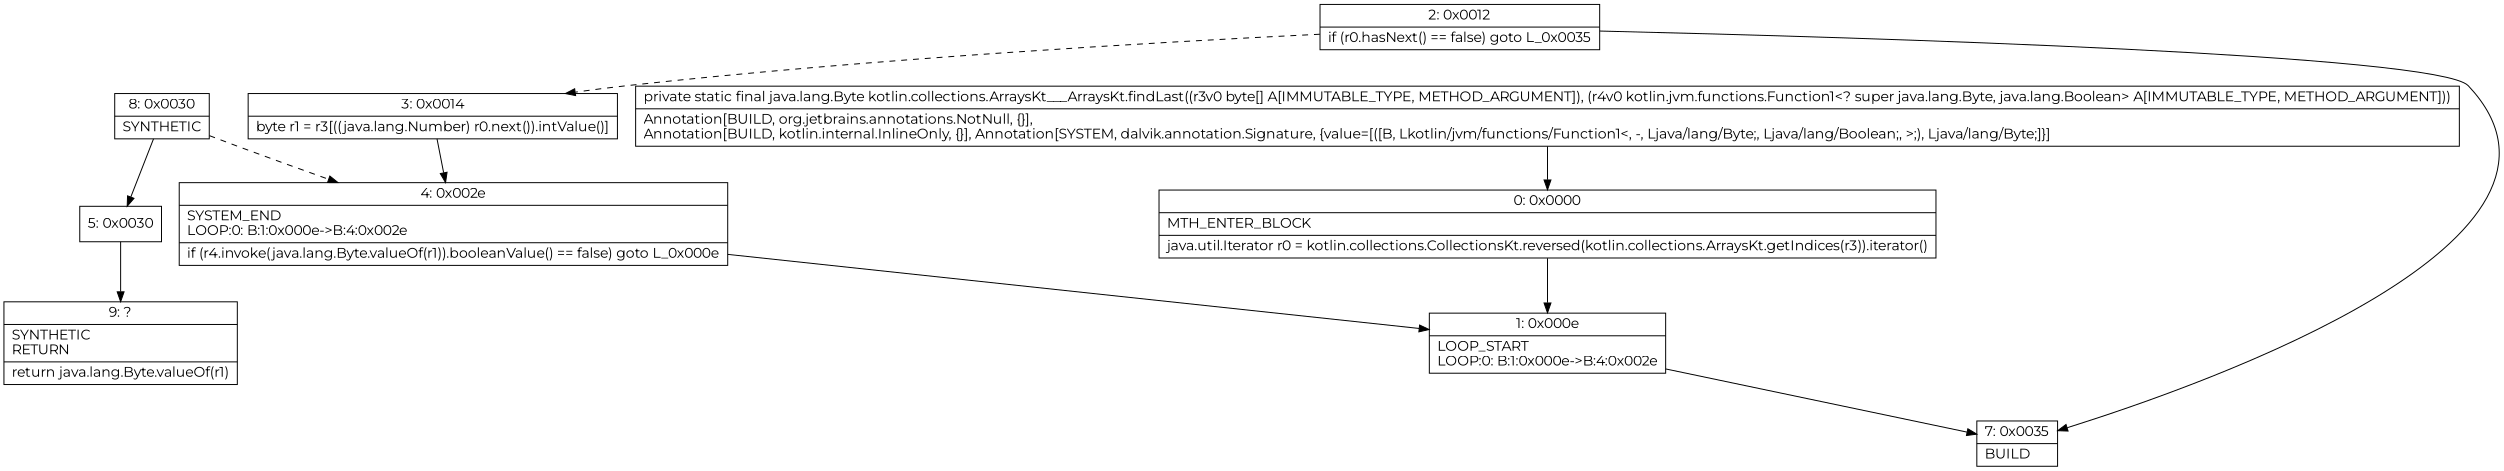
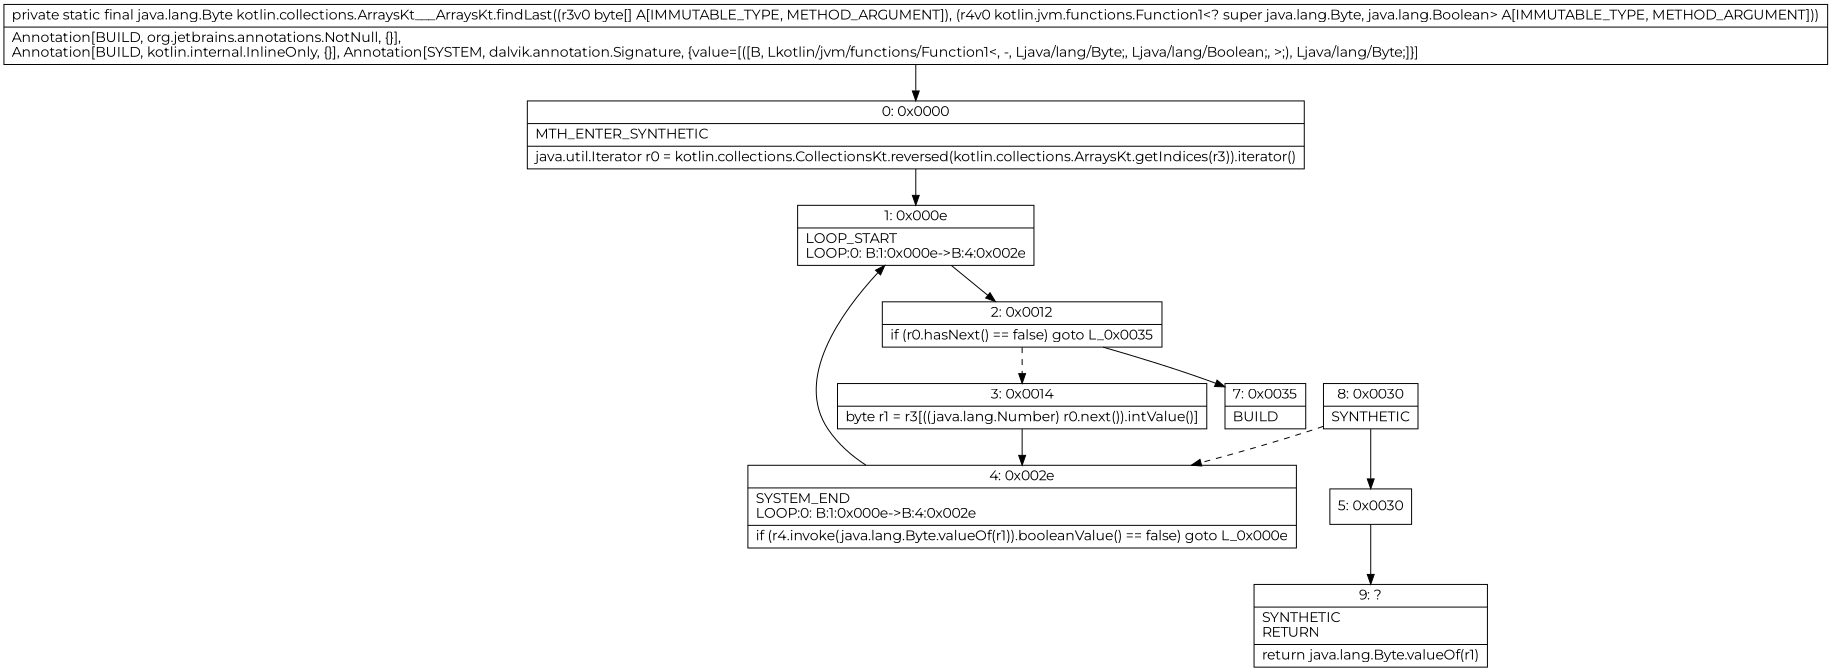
(1239, 224) -> (622, 134)
(1816, 401) -> (970, 280)
